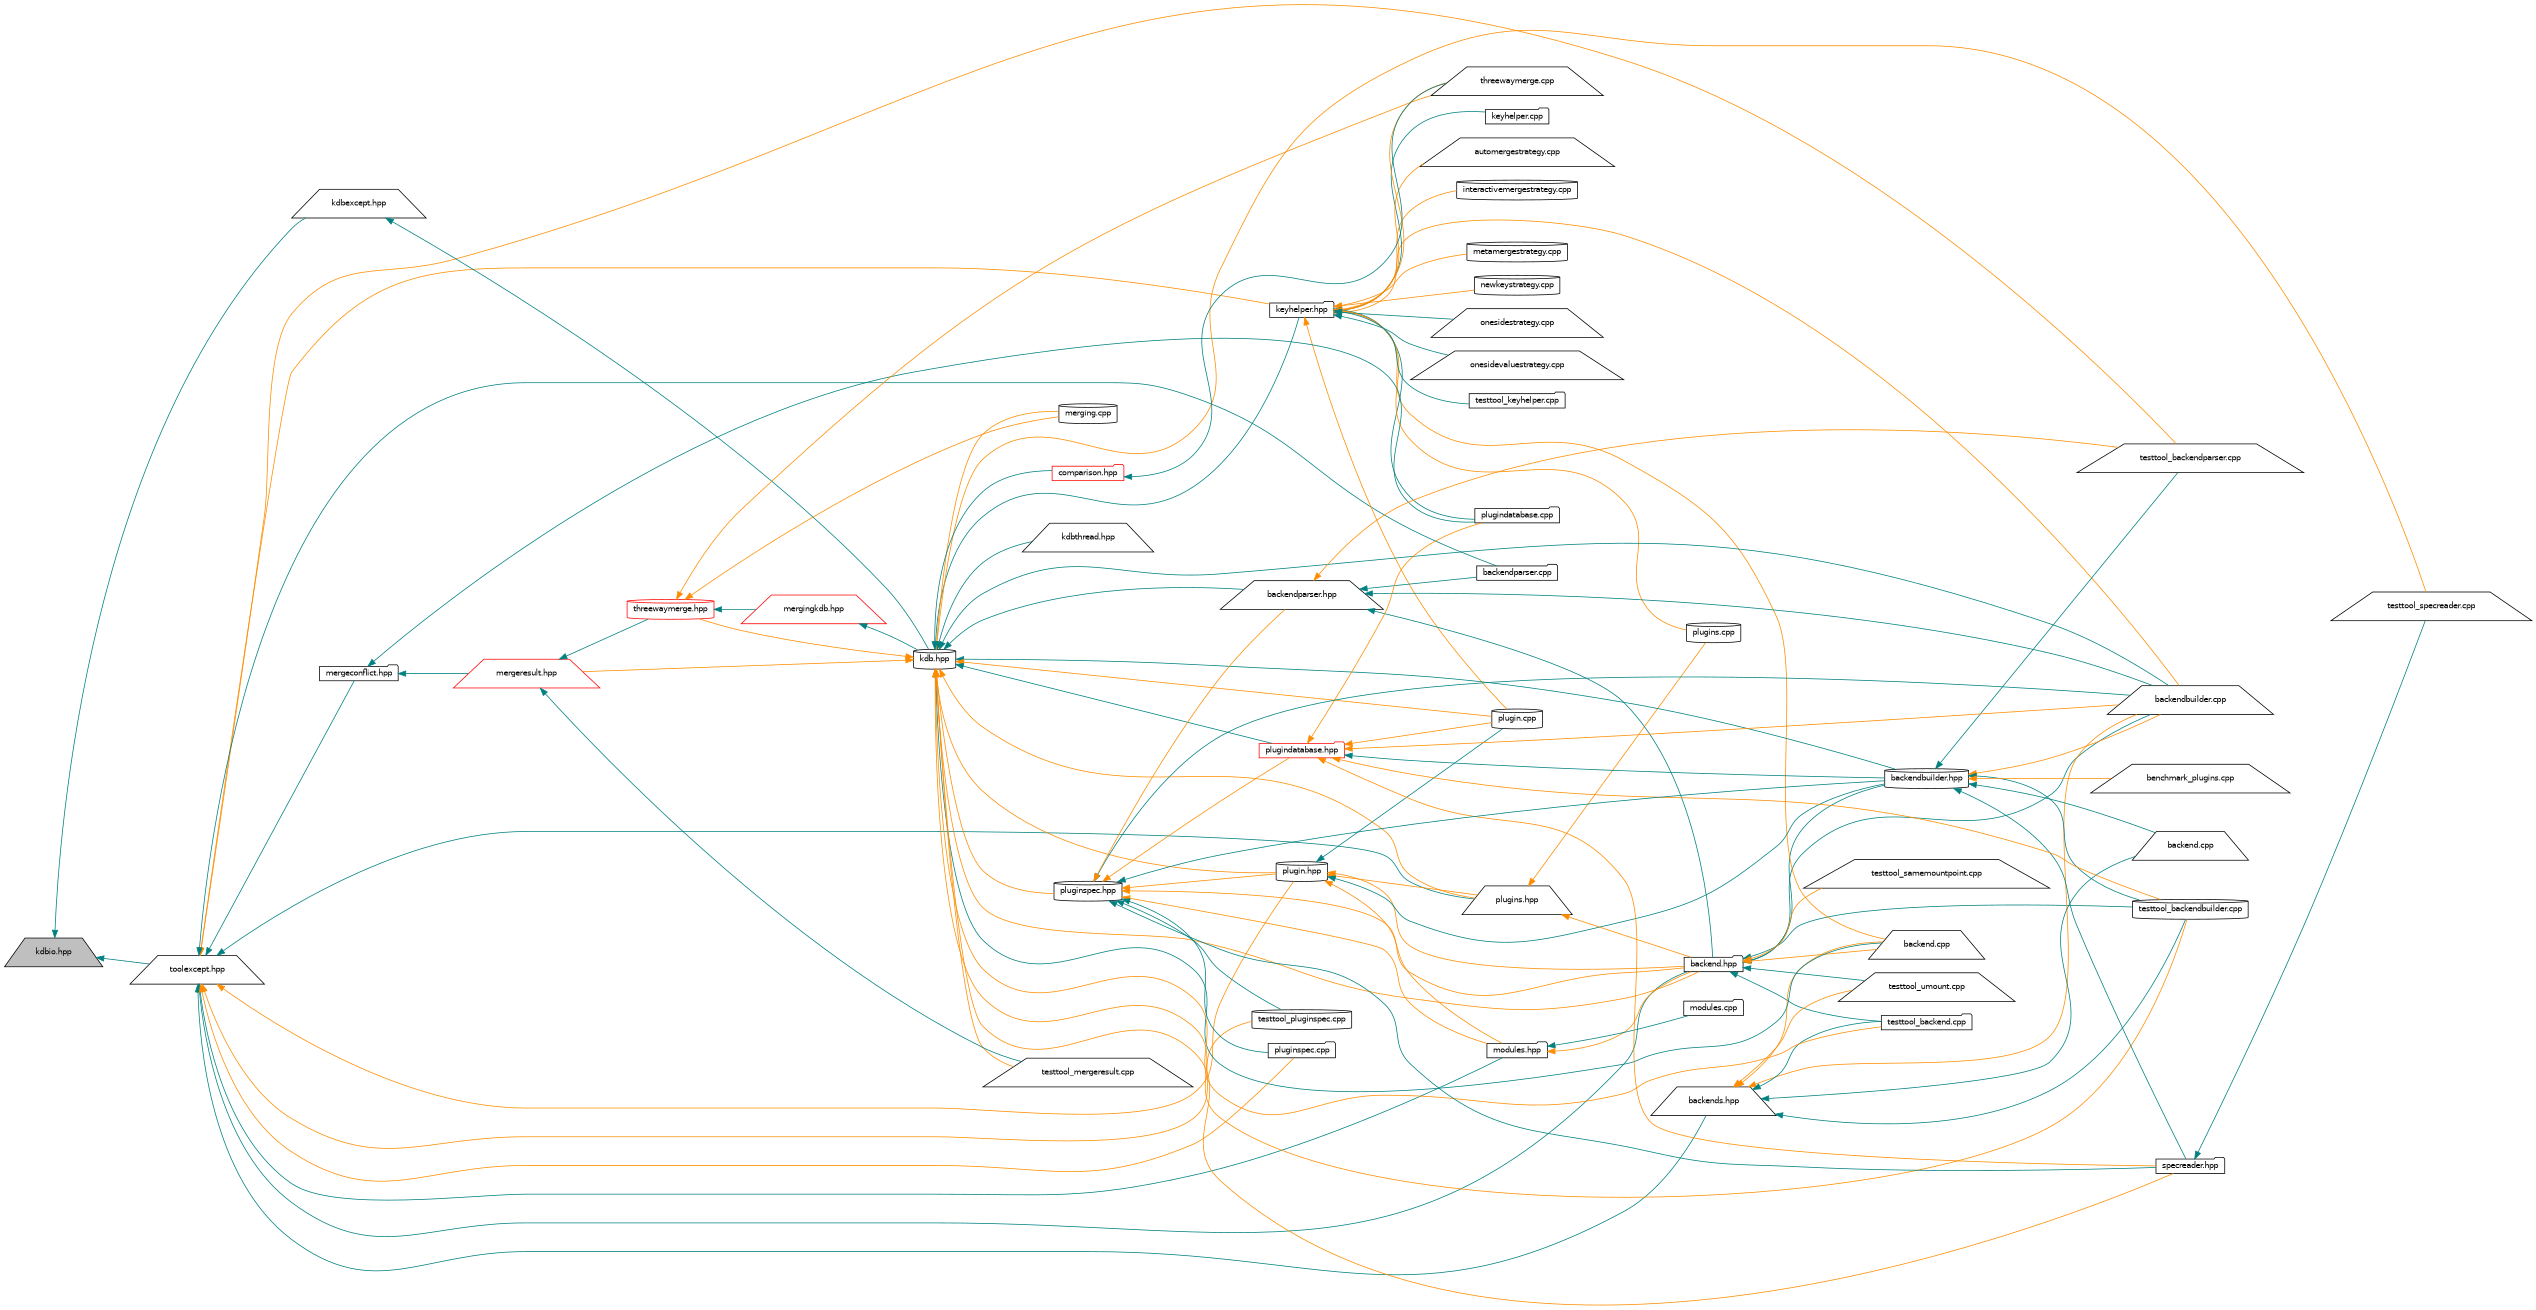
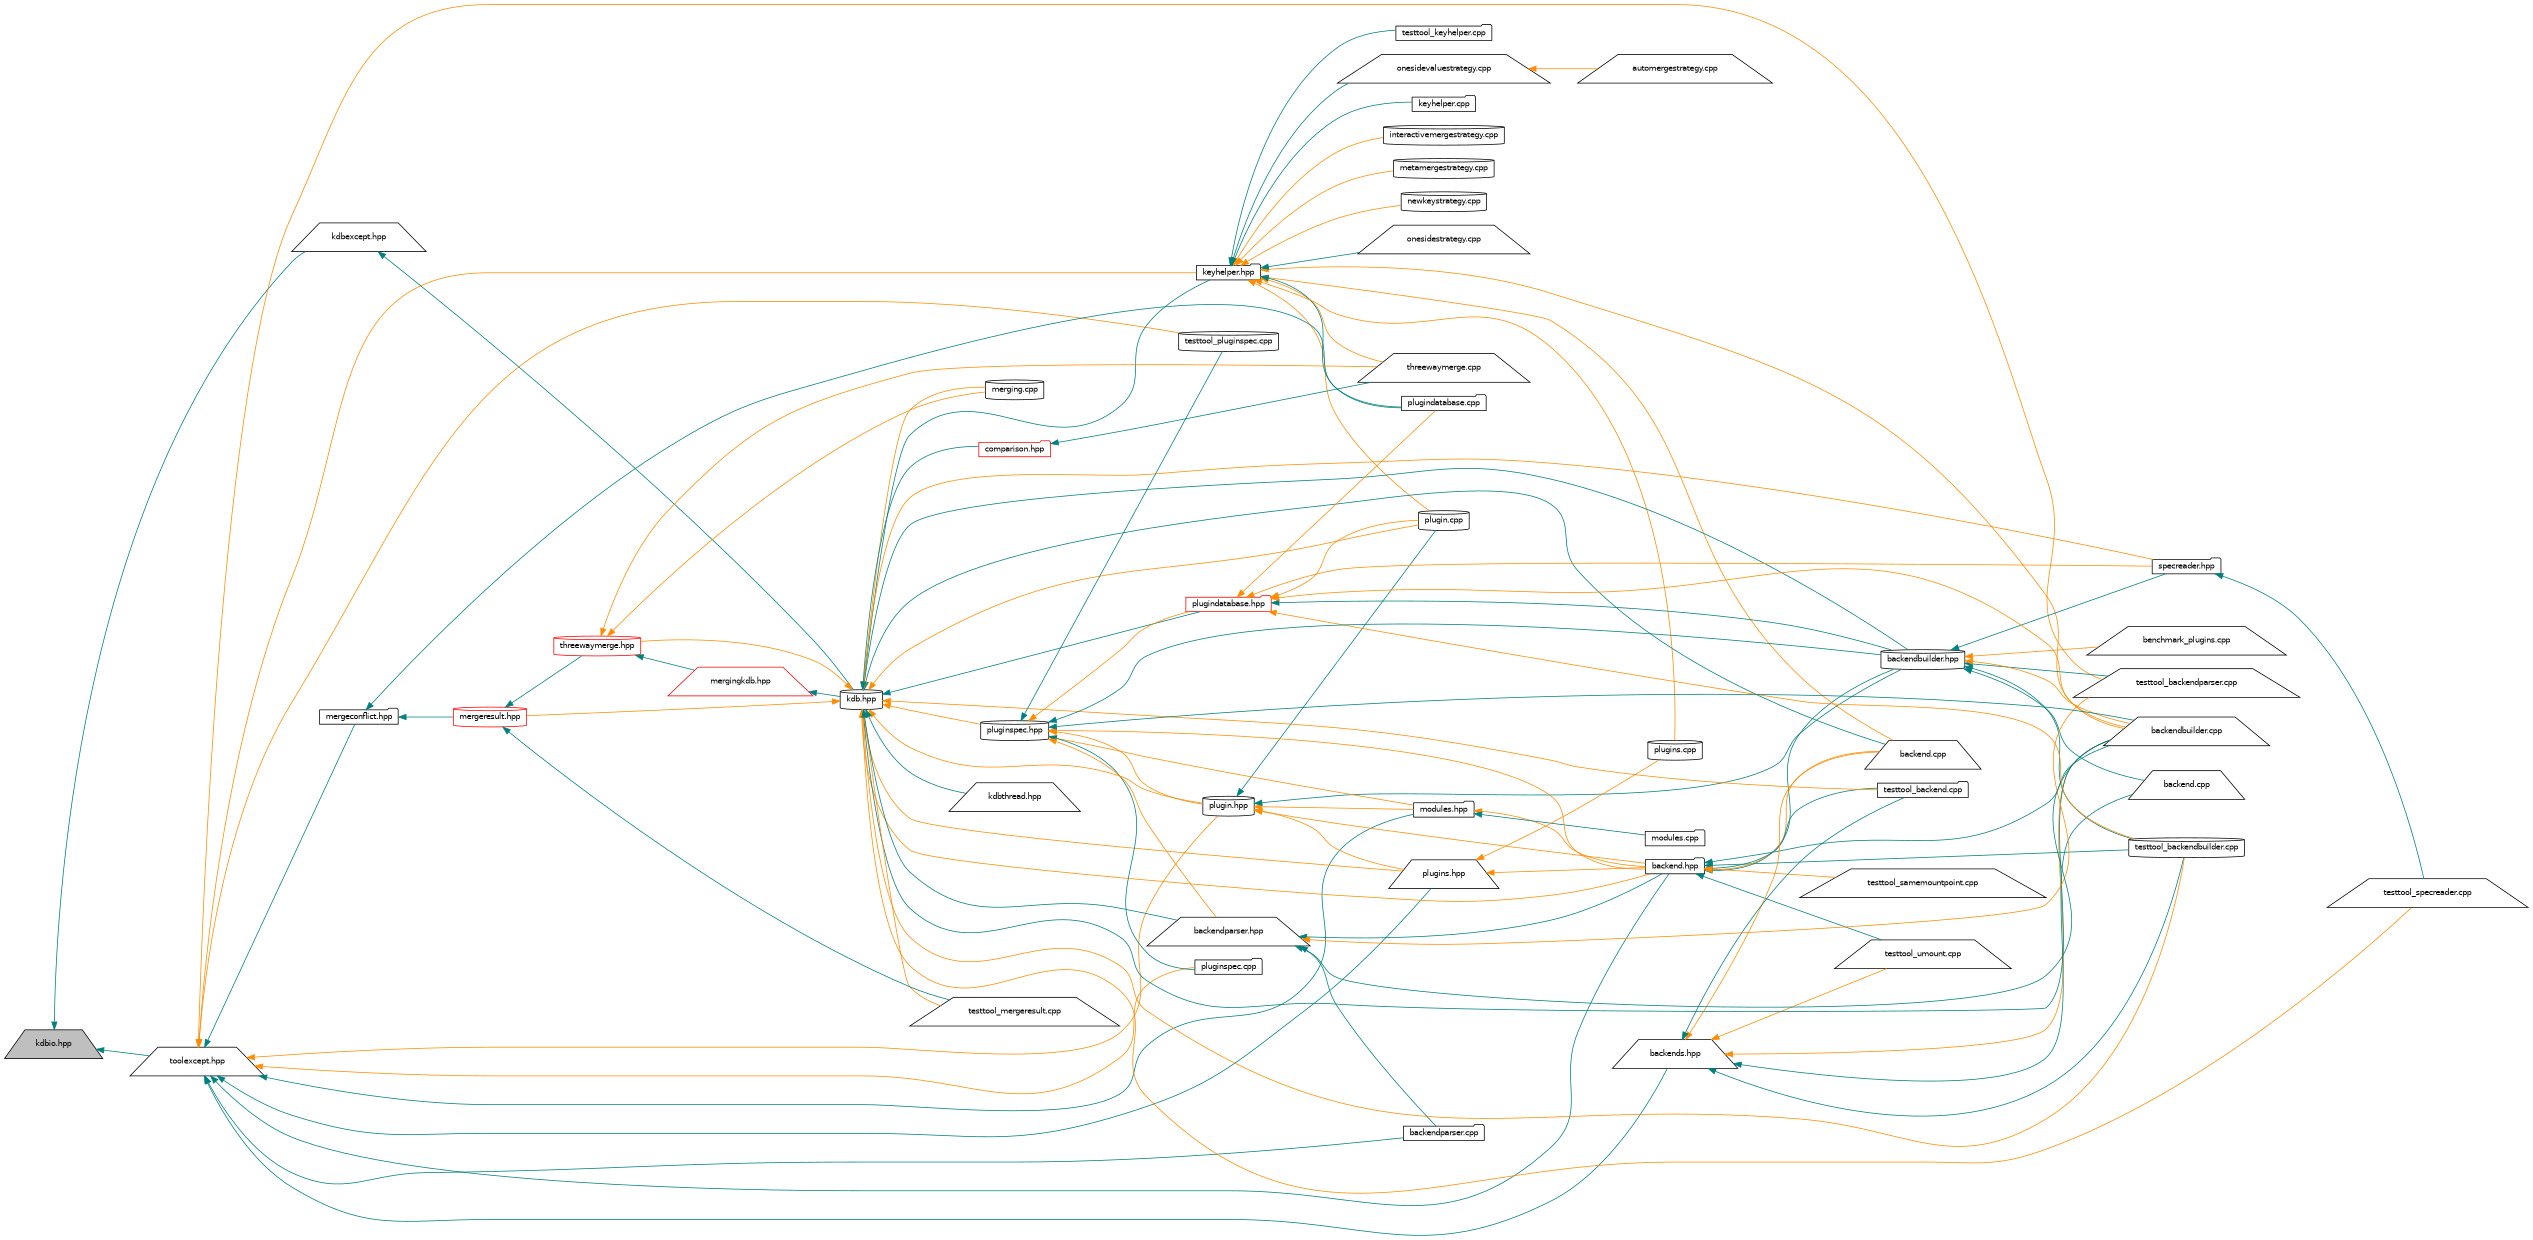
(1399, 247) -> (1567, 69)
(527, 674) -> (490, 717)
(1596, 1141) -> none
